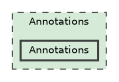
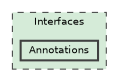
(59, 22) -> (59, 22)
